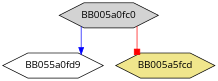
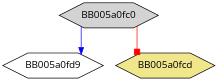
(53, 66) -> (53, 66)
(165, 66) -> (165, 66)
